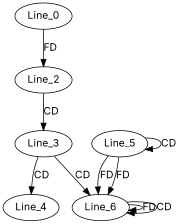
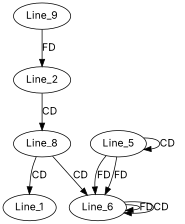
(44, 16) -> (42, 16)
(44, 144) -> (42, 144)
(31, 208) -> (30, 208)
